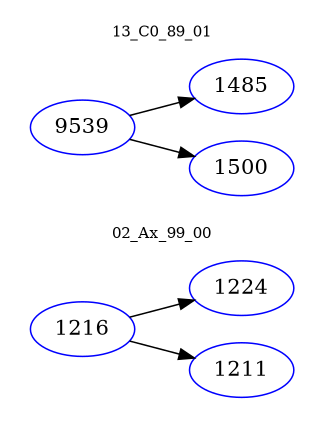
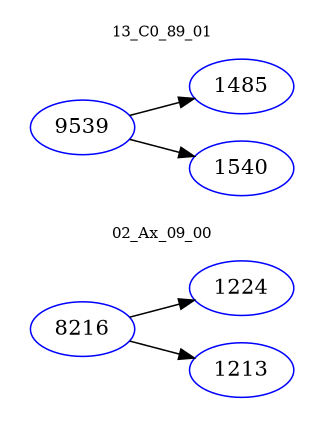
(242, 168) -> (242, 168)
(162, 234) -> (162, 234)
(83, 329) -> (83, 329)
(242, 370) -> (242, 370)
